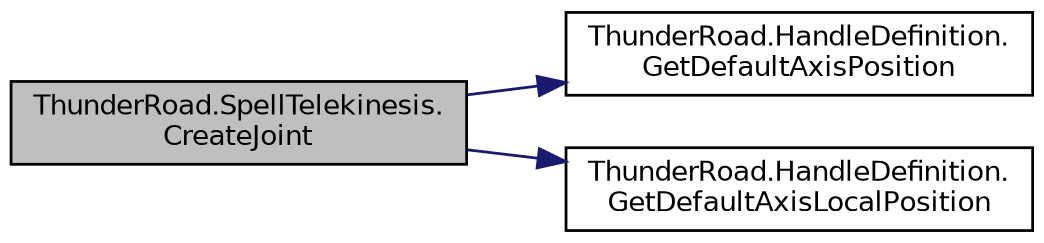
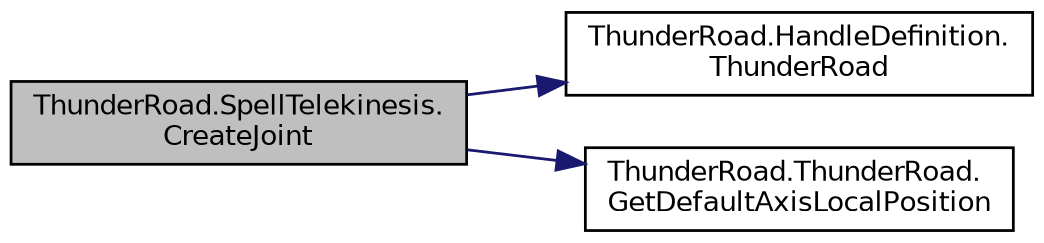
(799, 54) -> (799, 54)
(799, 189) -> (799, 189)
